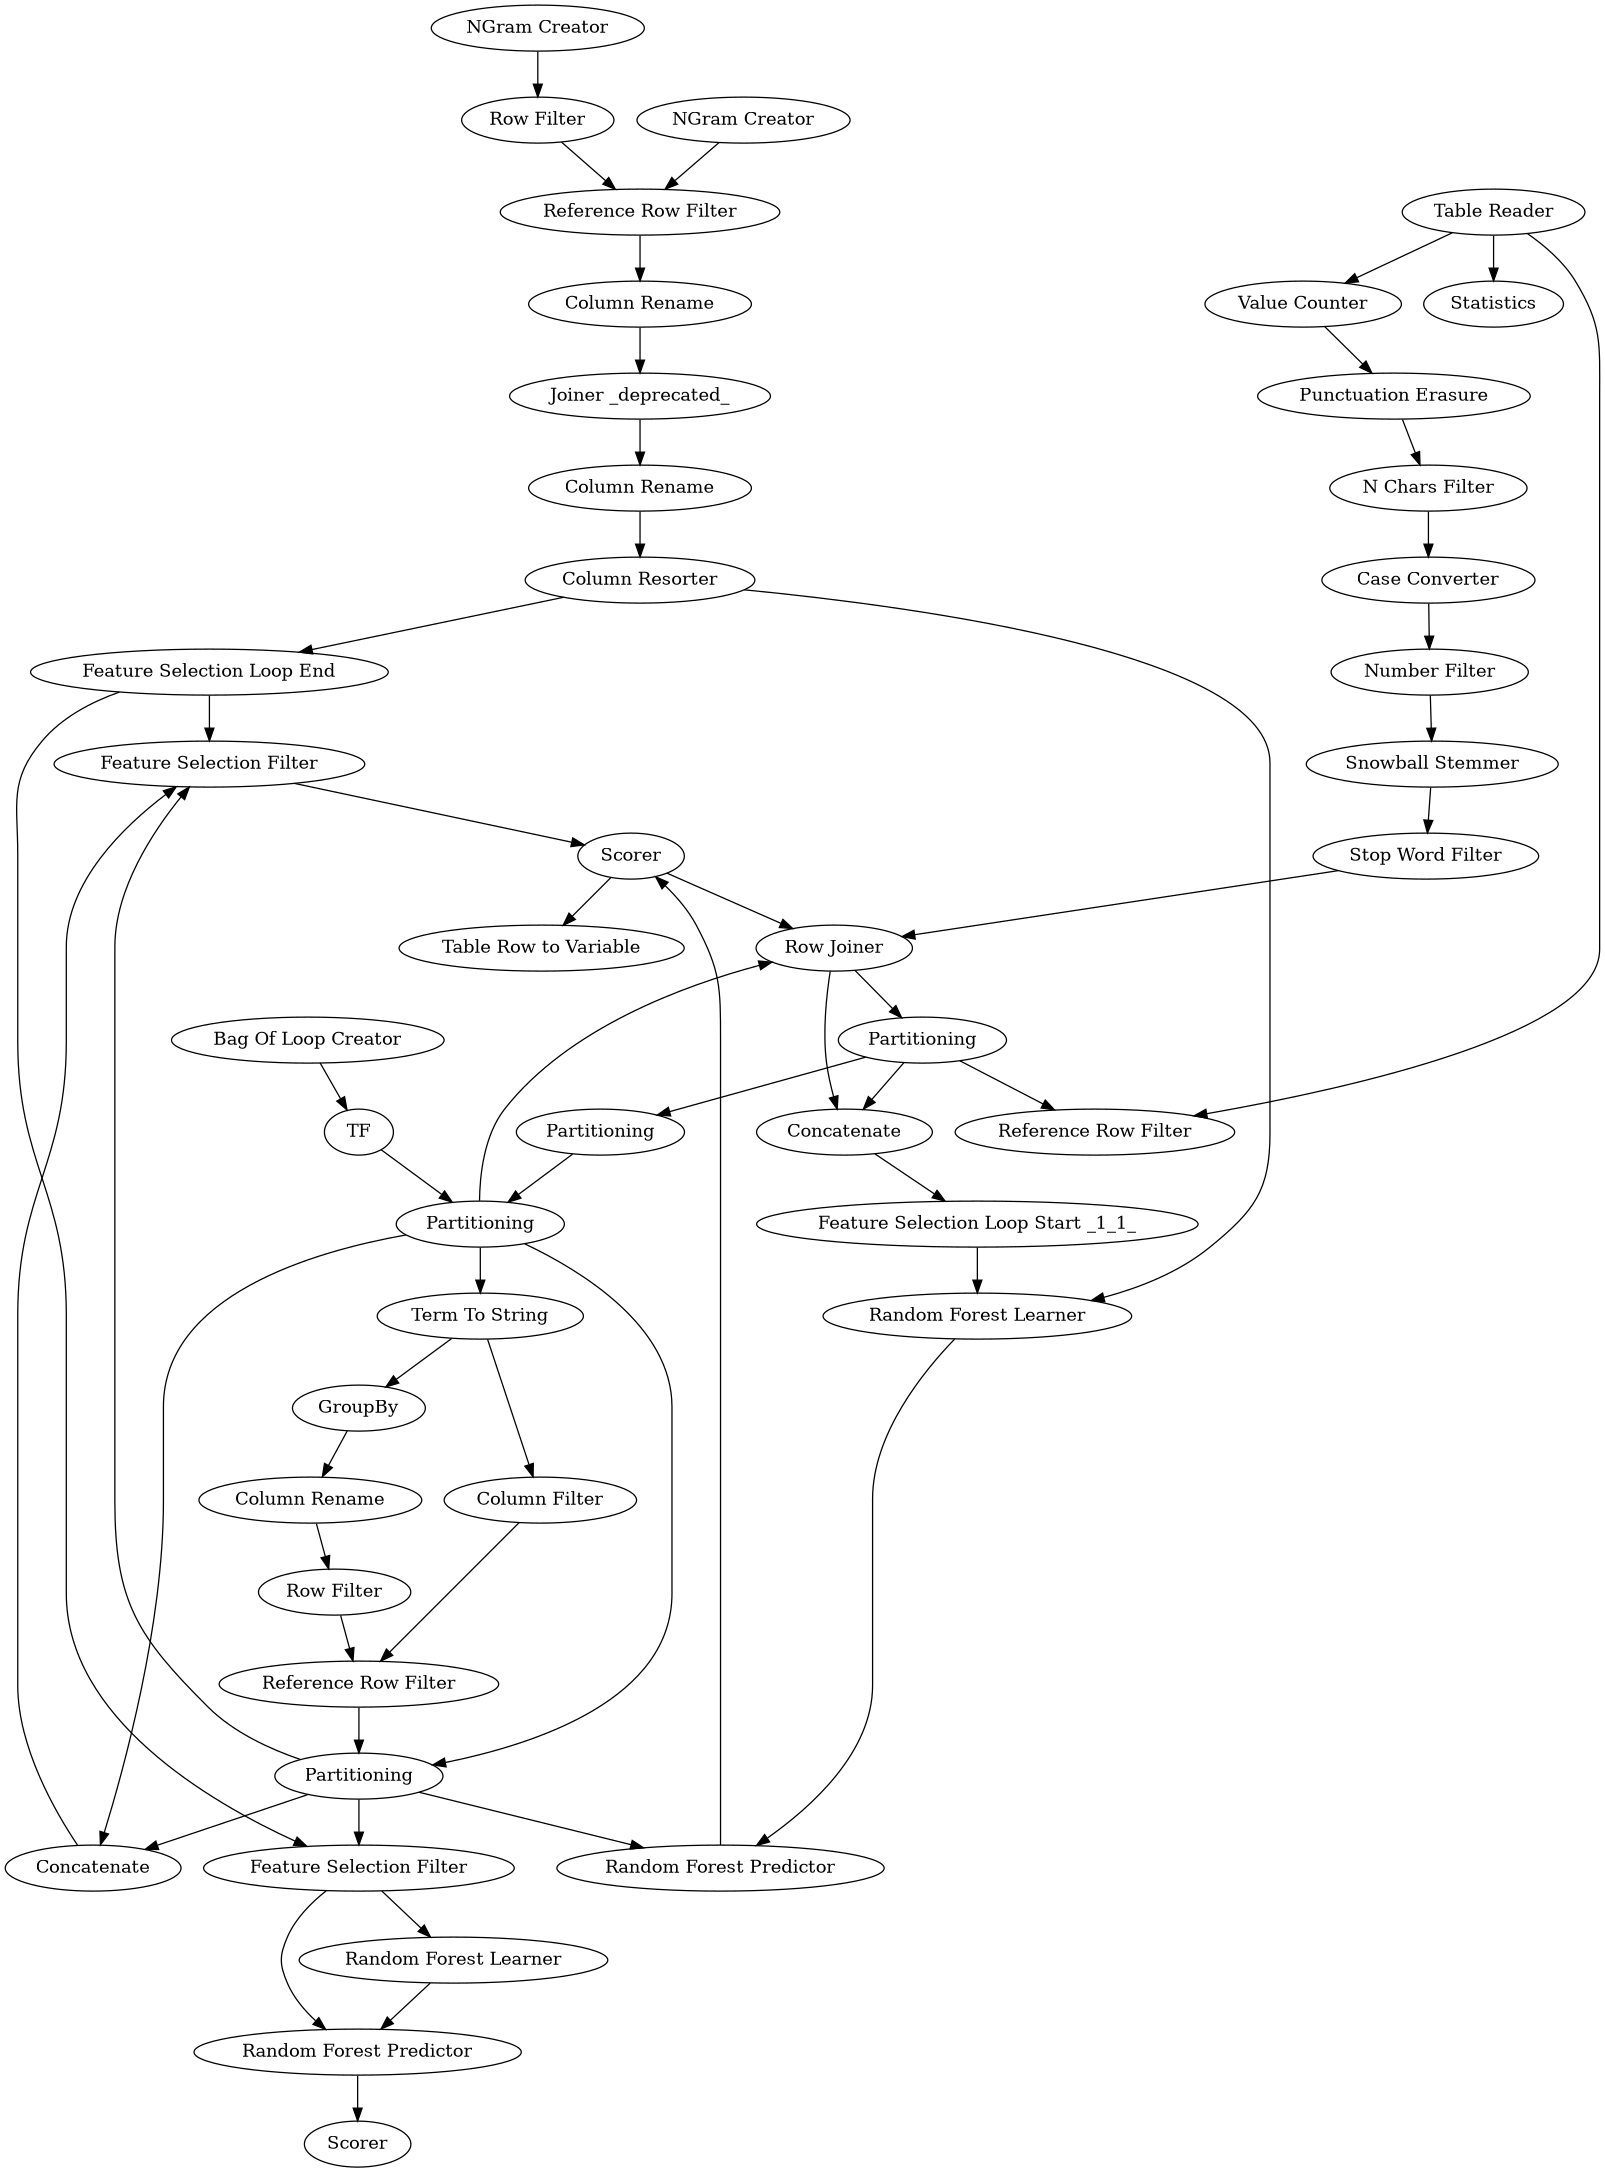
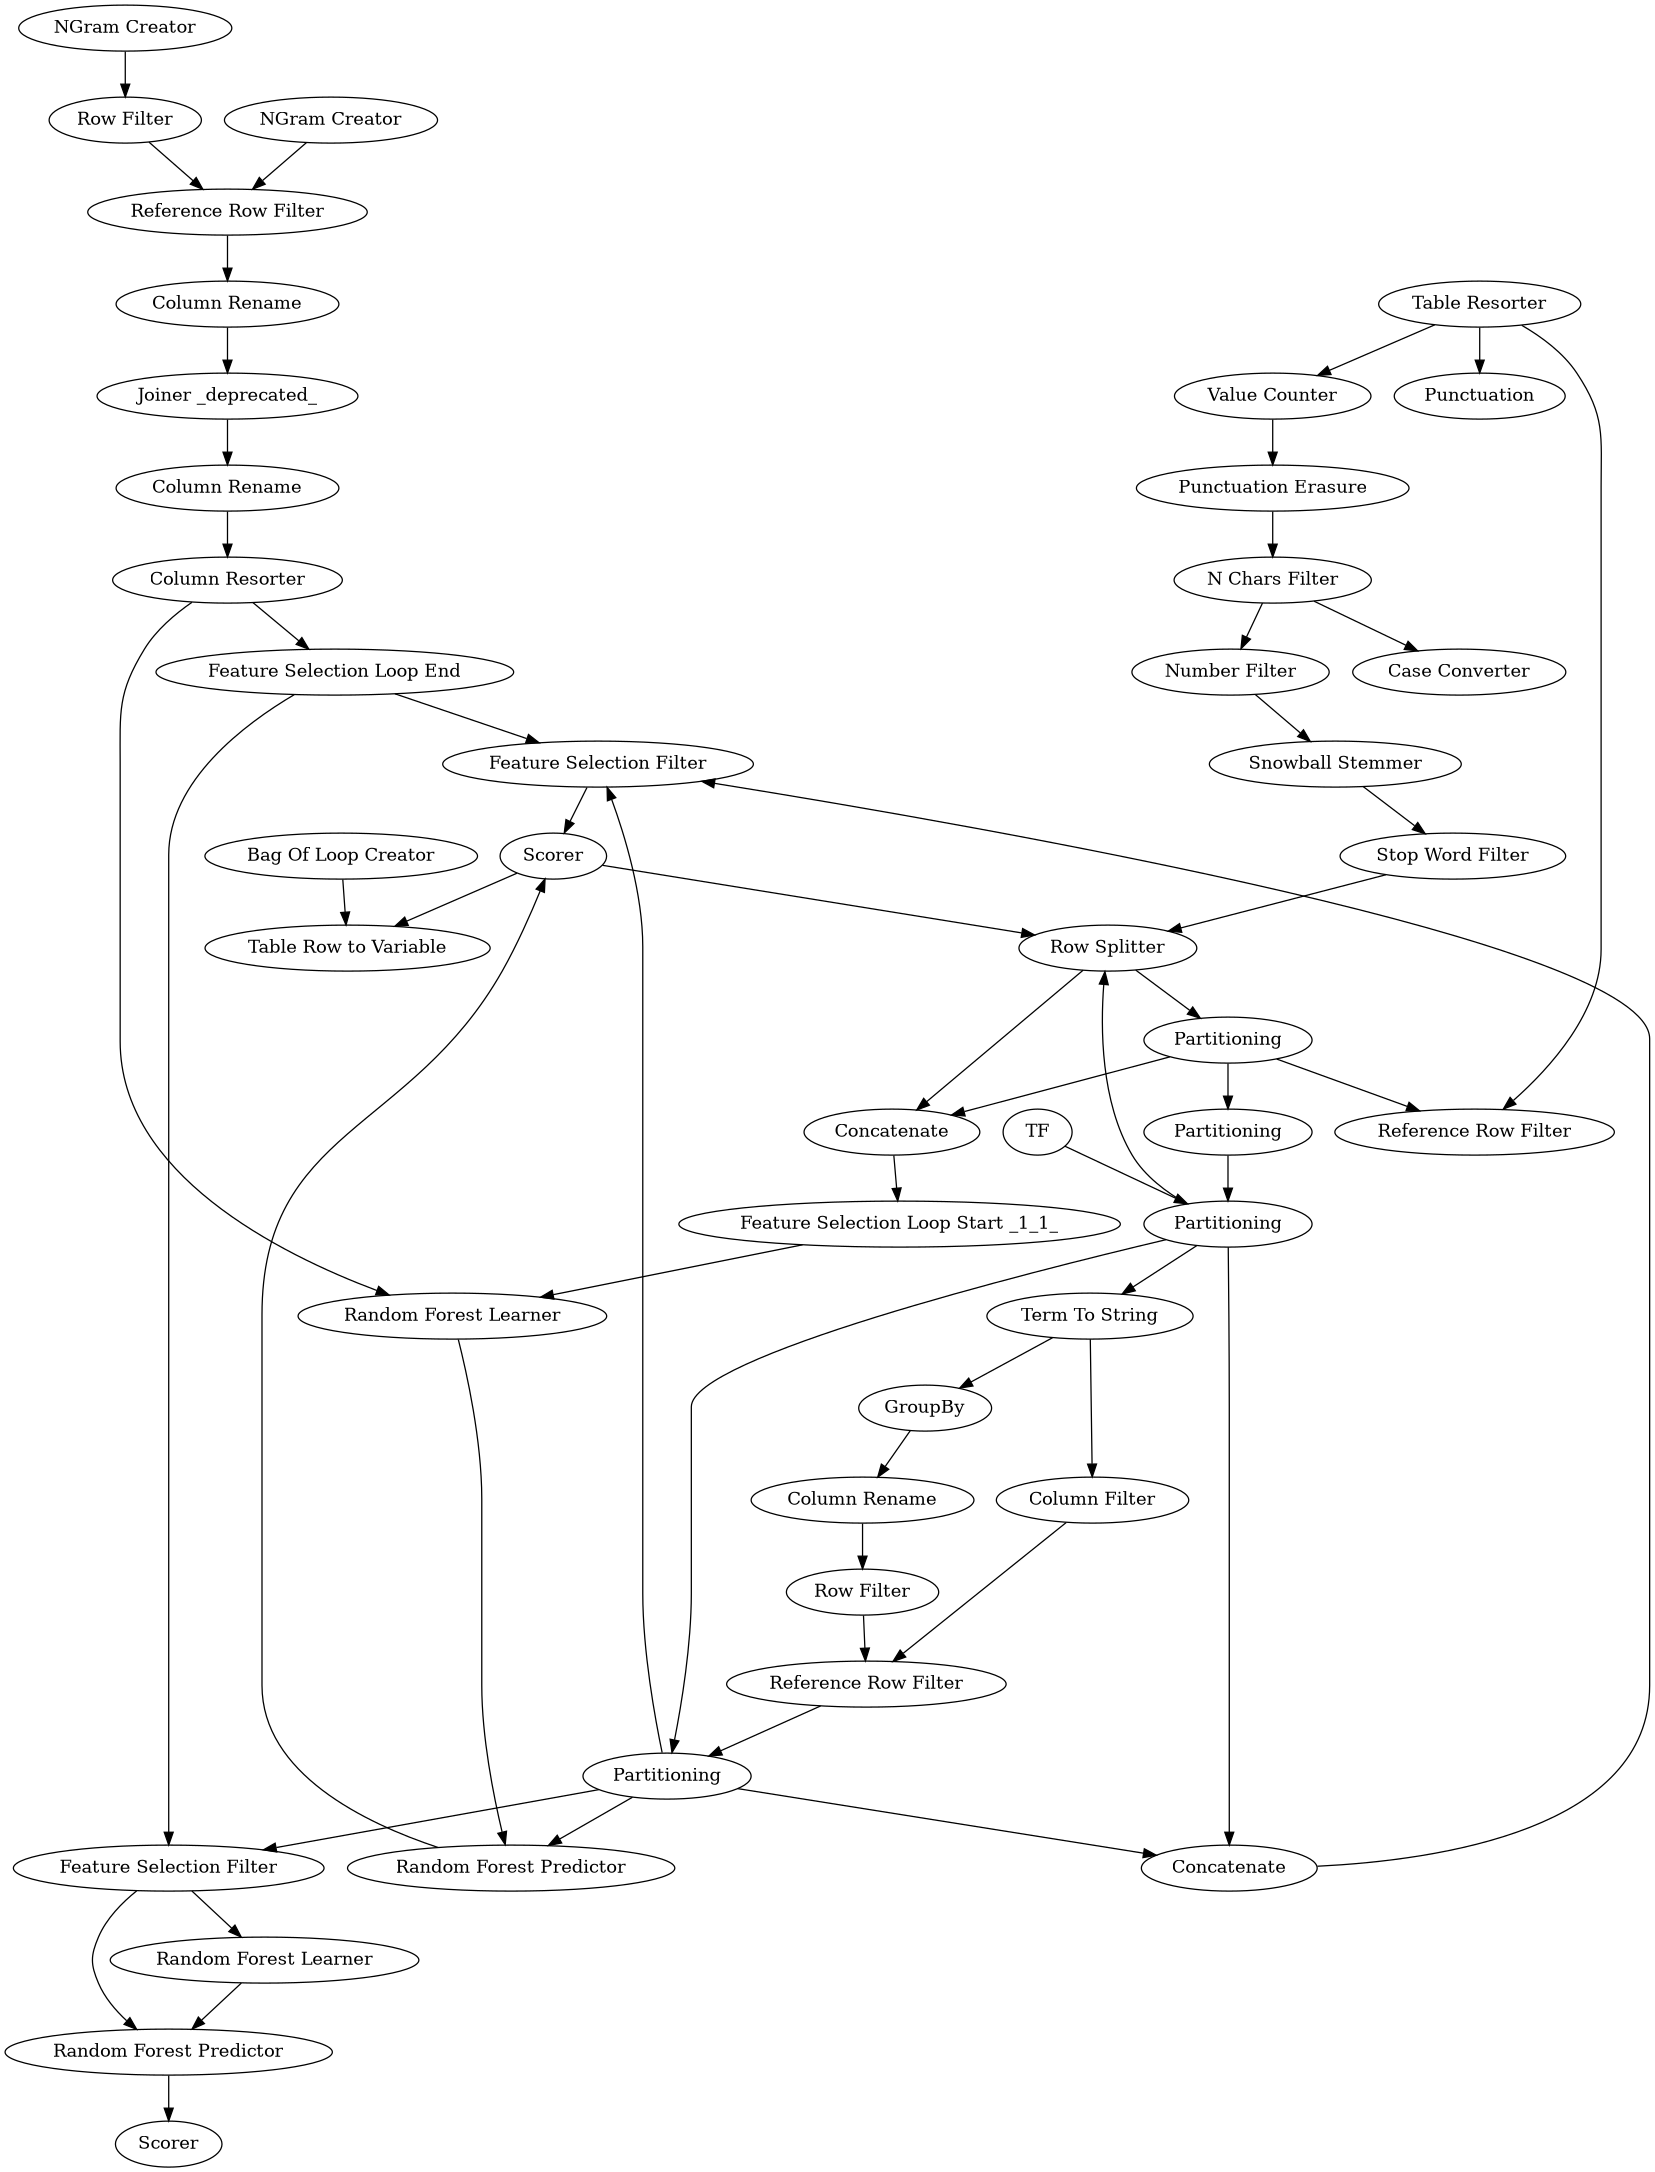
(1494, 212) -> (1480, 304)
(1494, 304) -> (1480, 396)
(1429, 620) -> (1255, 620)
(834, 948) -> (1108, 948)
(330, 1081) -> (344, 896)
